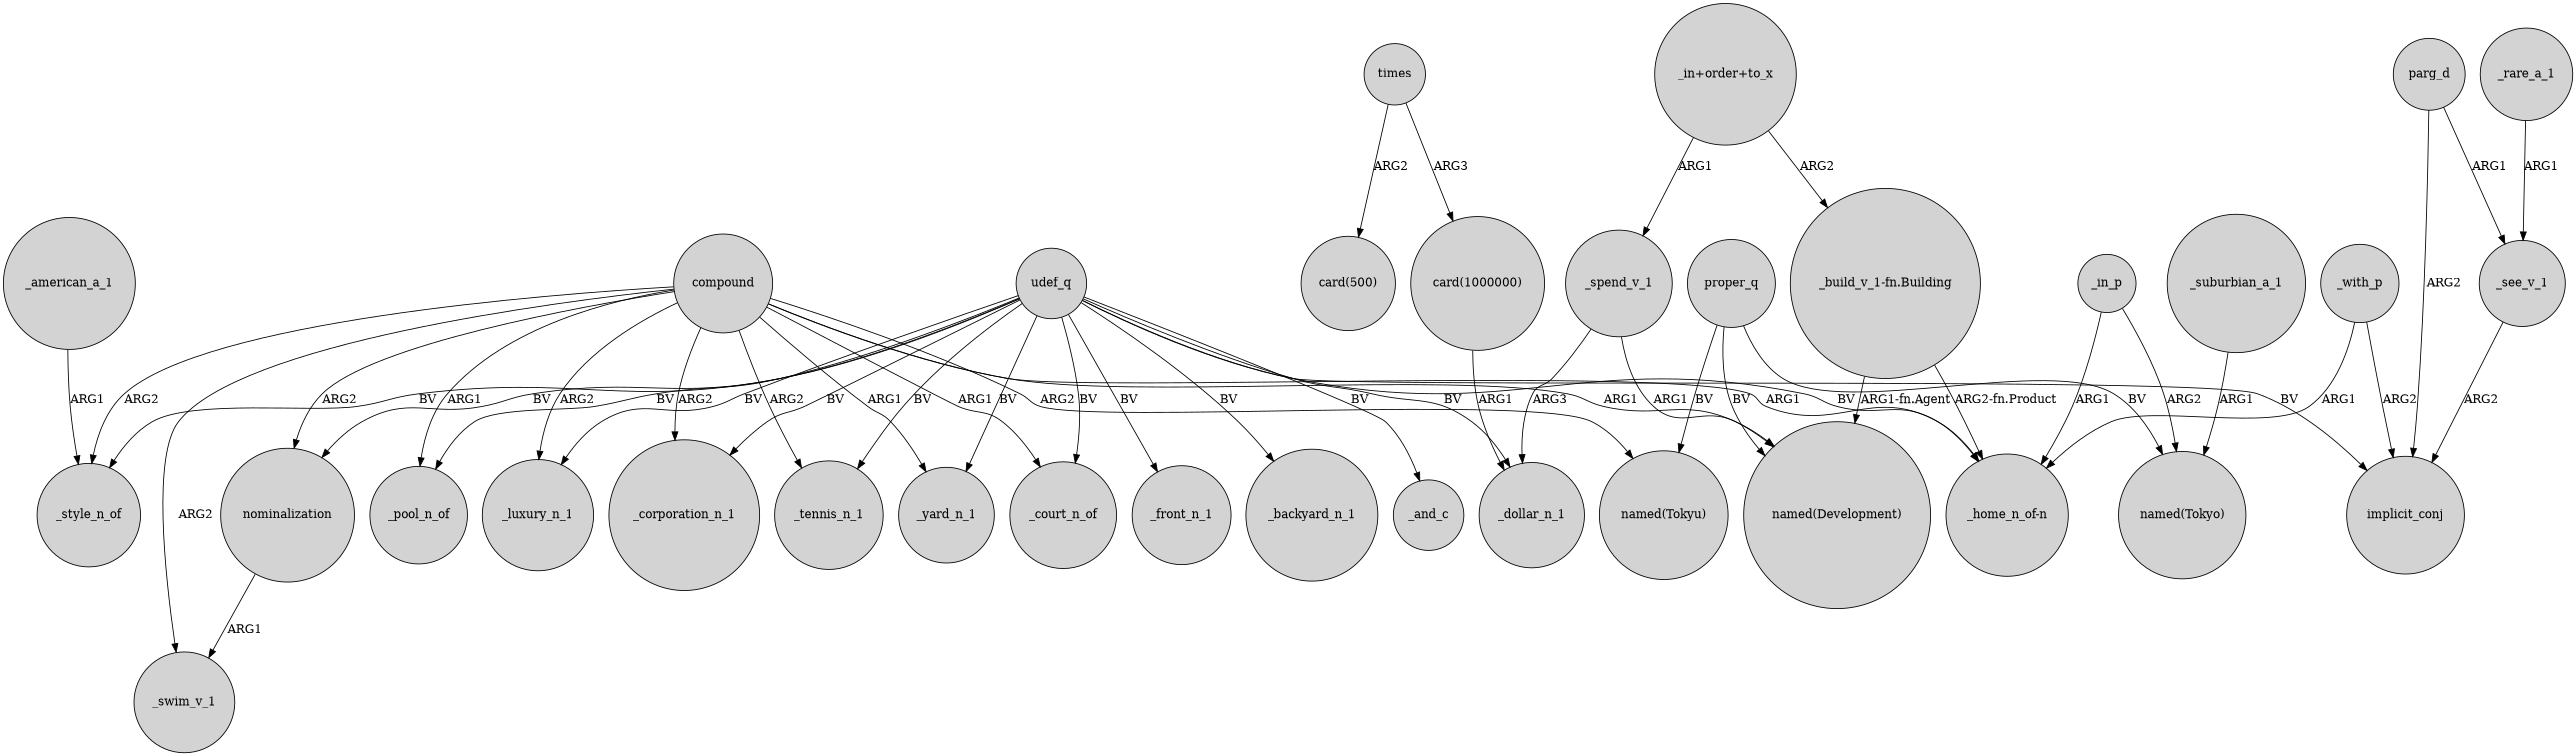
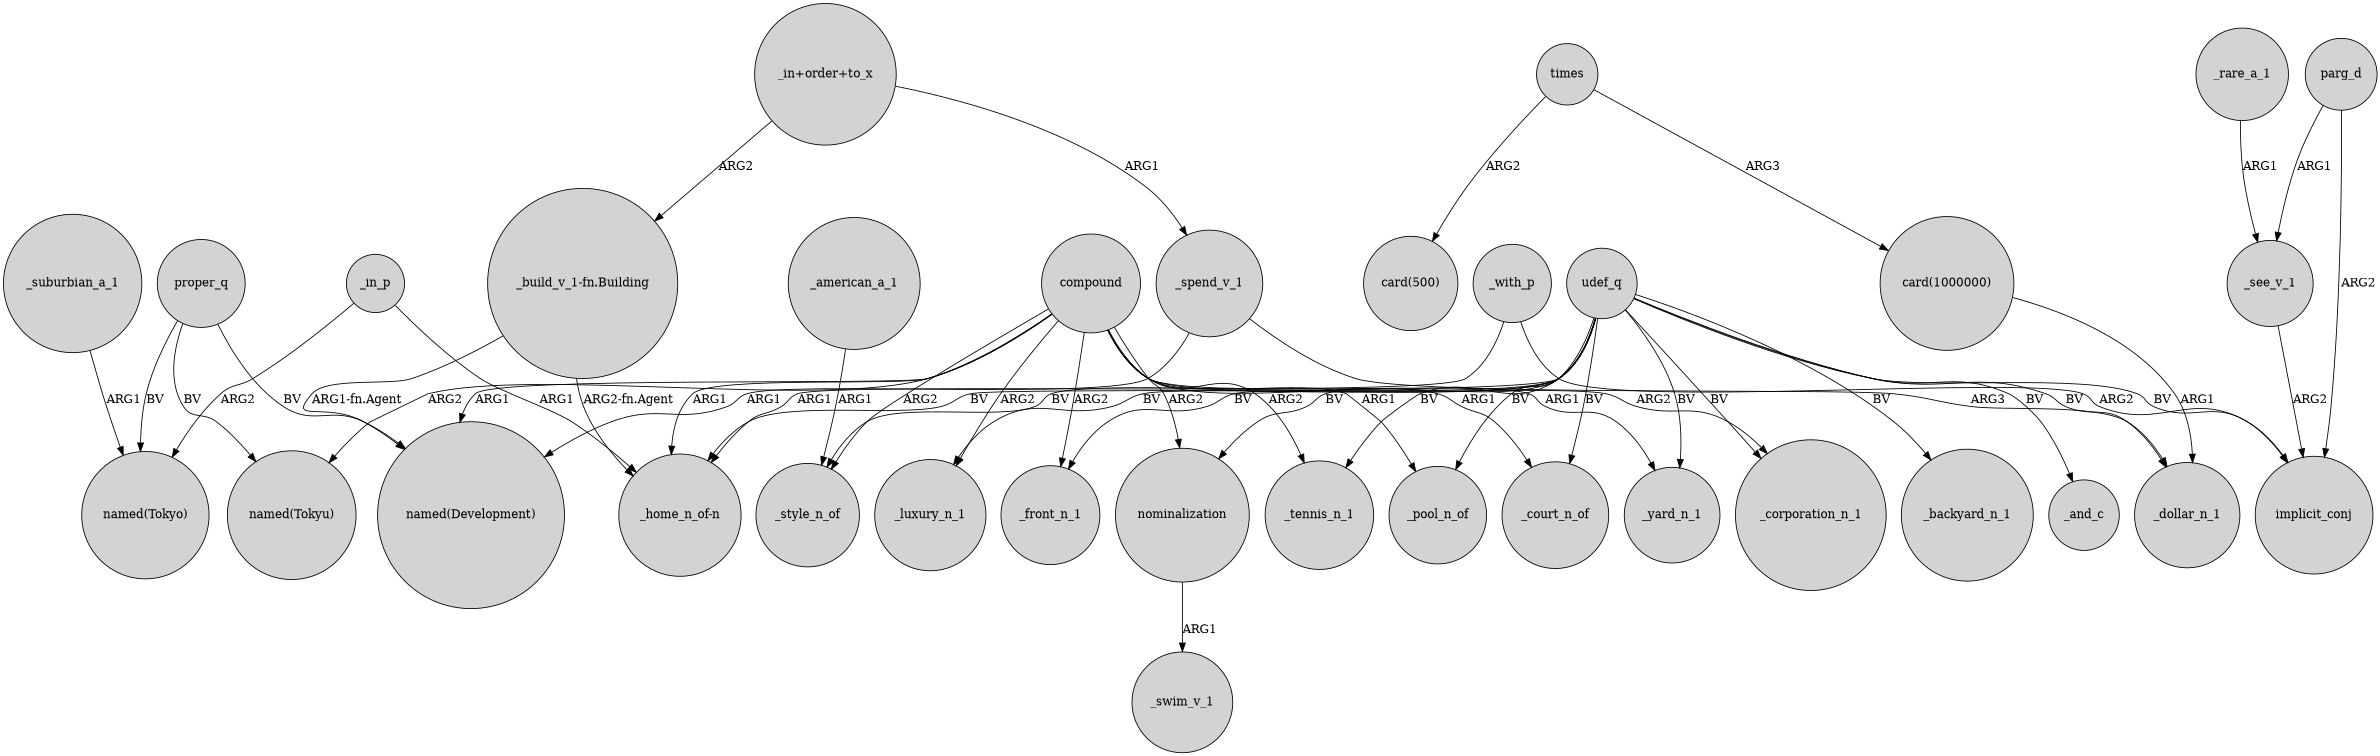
(308, 356) -> (1074, 399)
(2006, 400) -> (628, 400)
